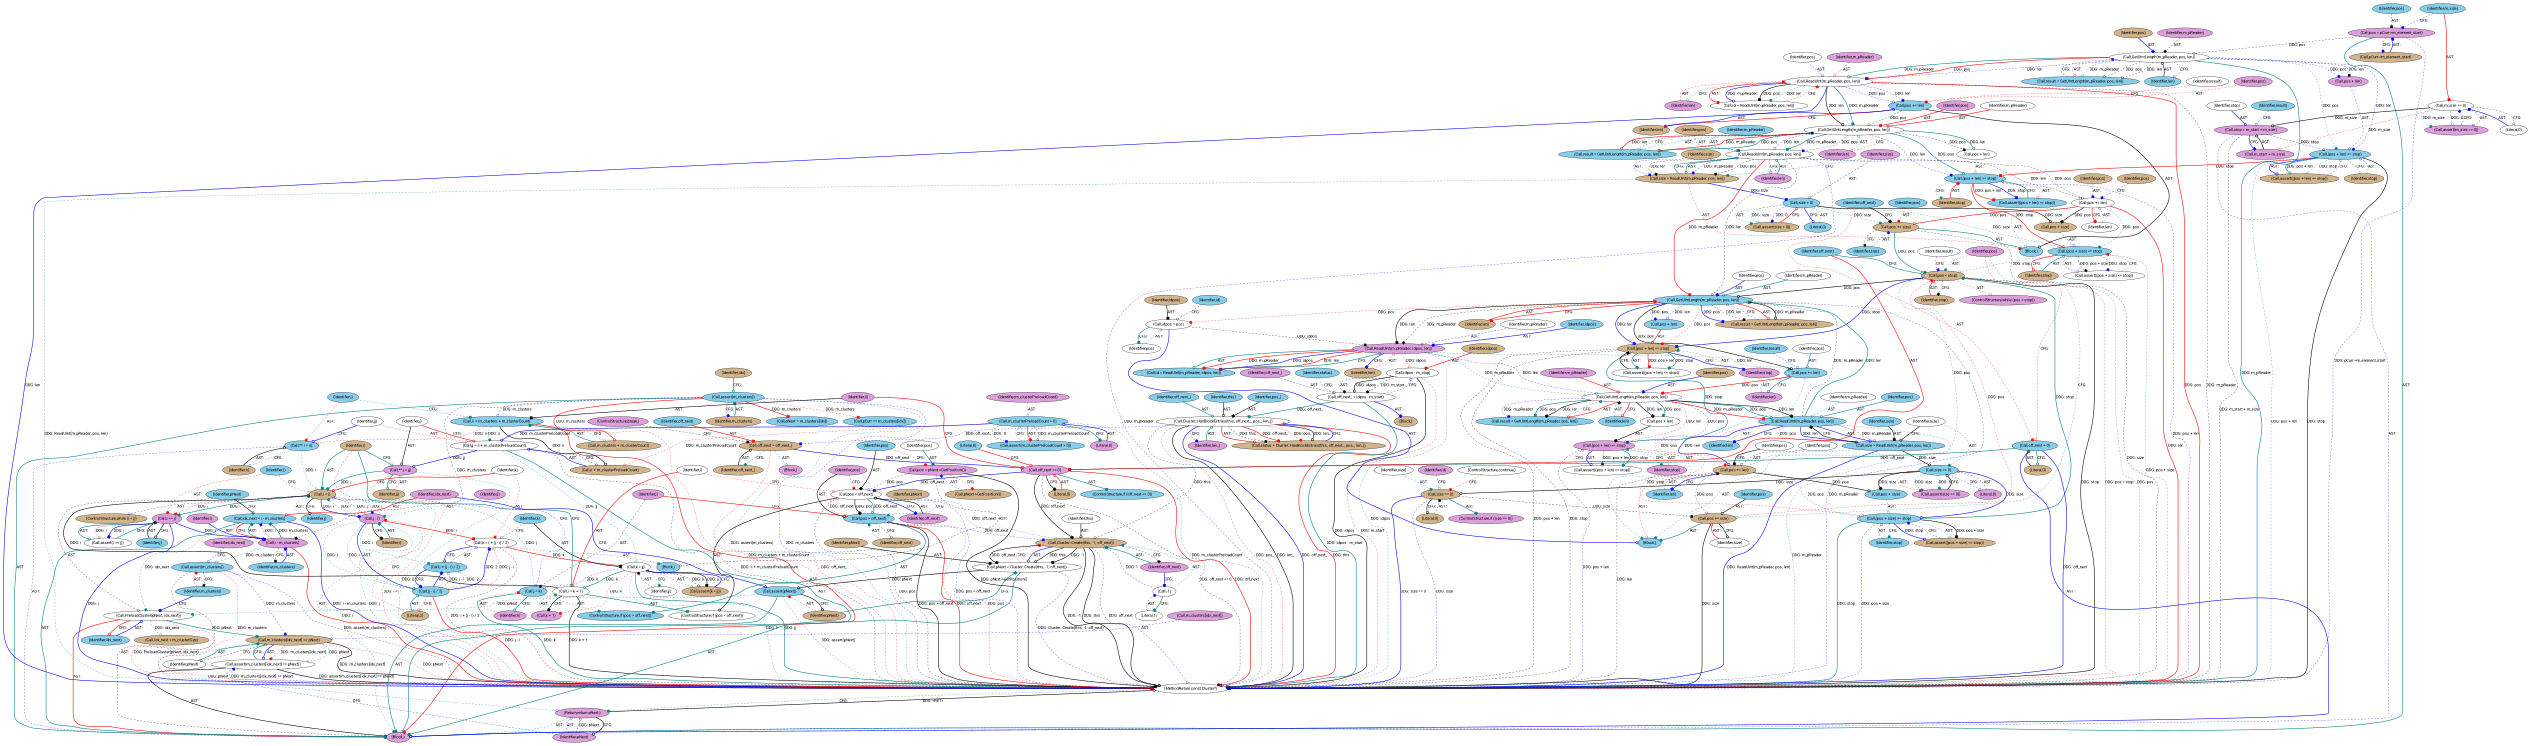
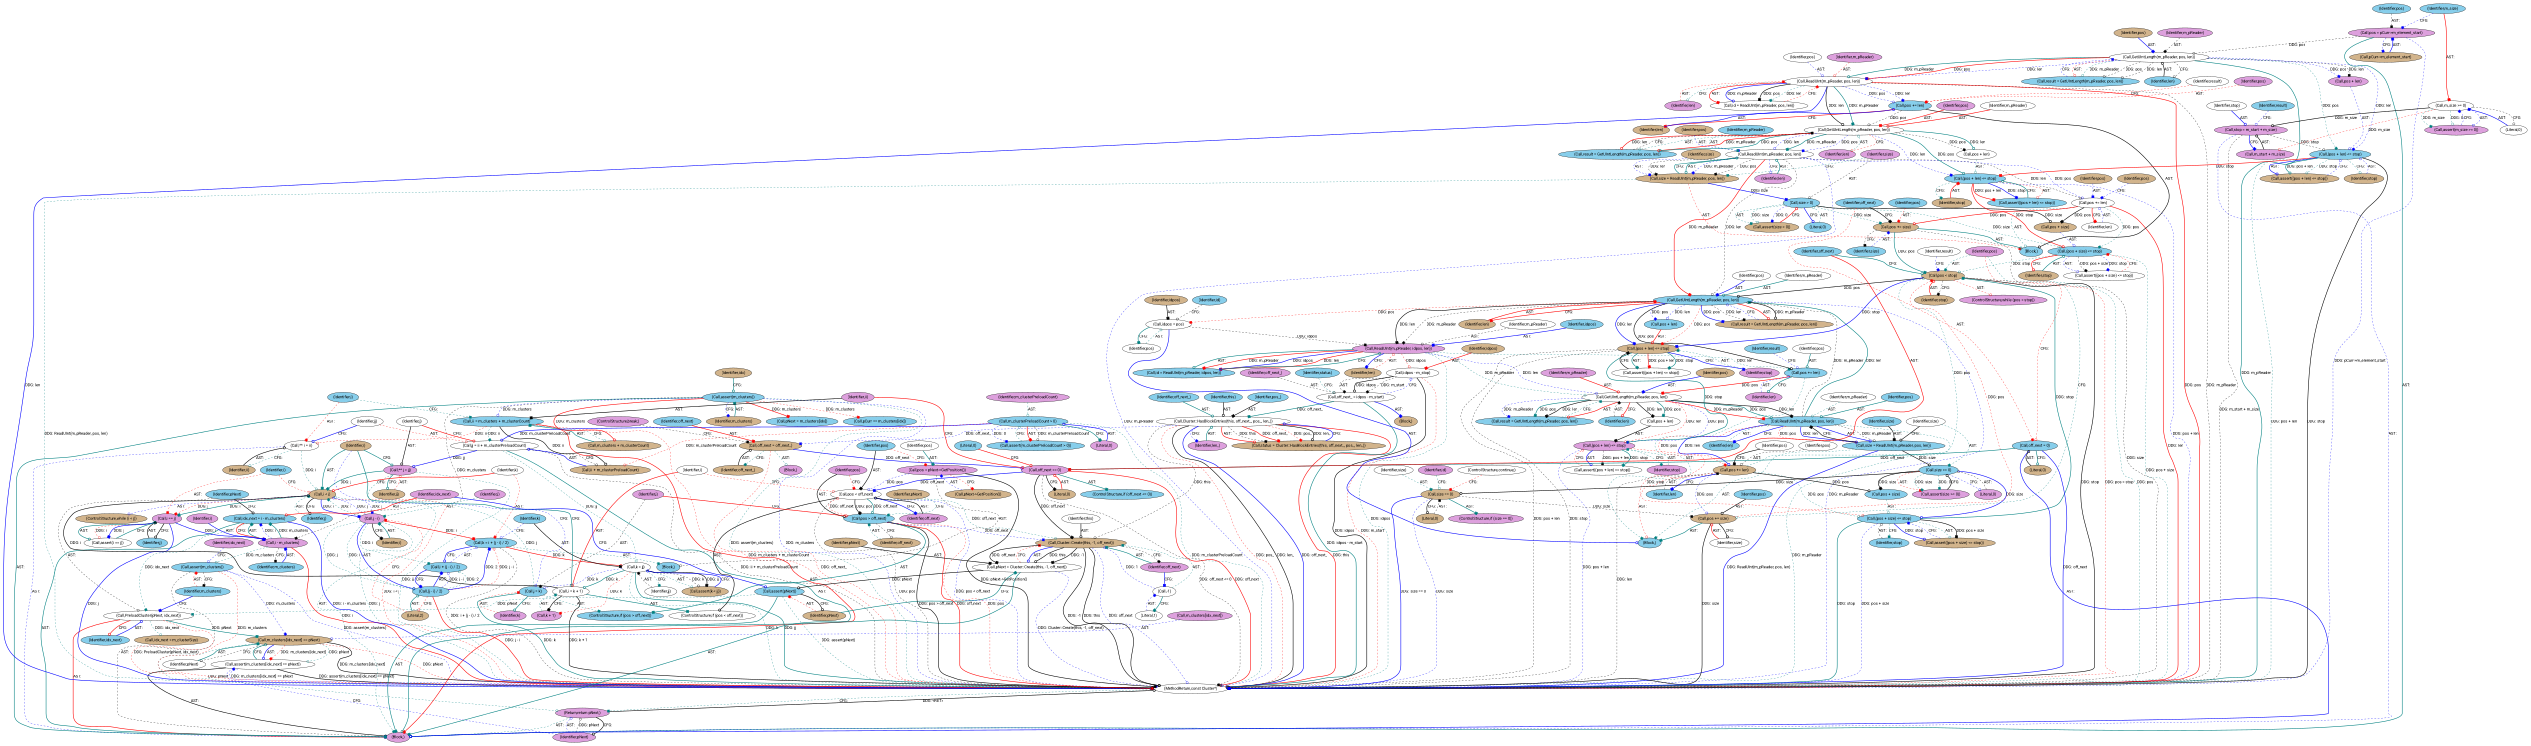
(302, 446) -> (302, 446)
(491, 543) -> (491, 543)
